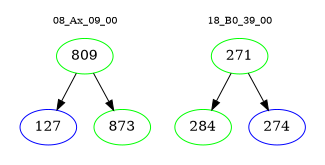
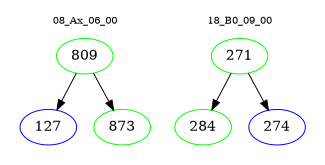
(85, 21) -> (85, 21)
(240, 21) -> (240, 21)
